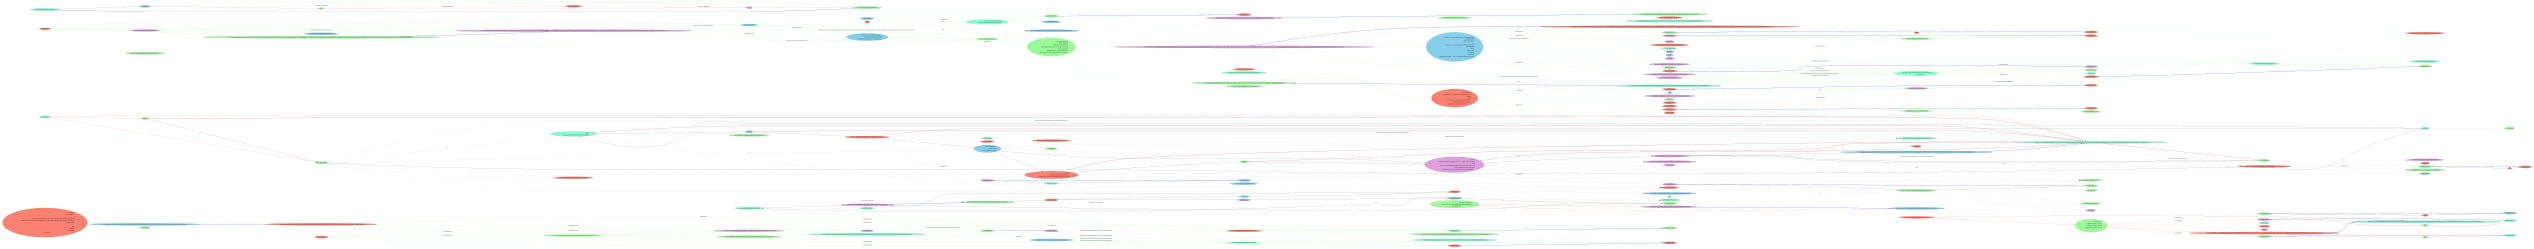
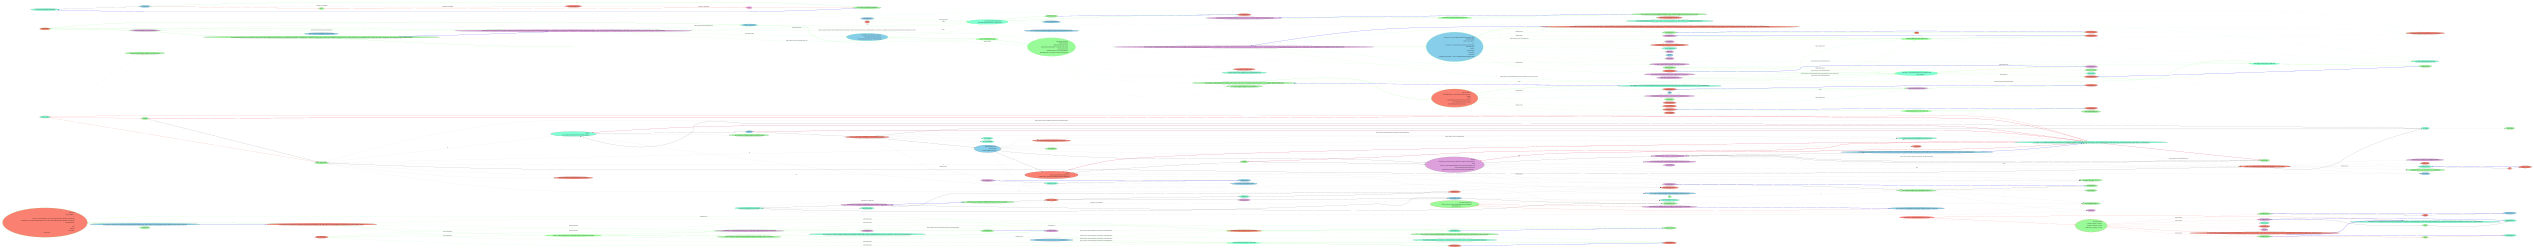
(987, 142) -> (987, 142)
